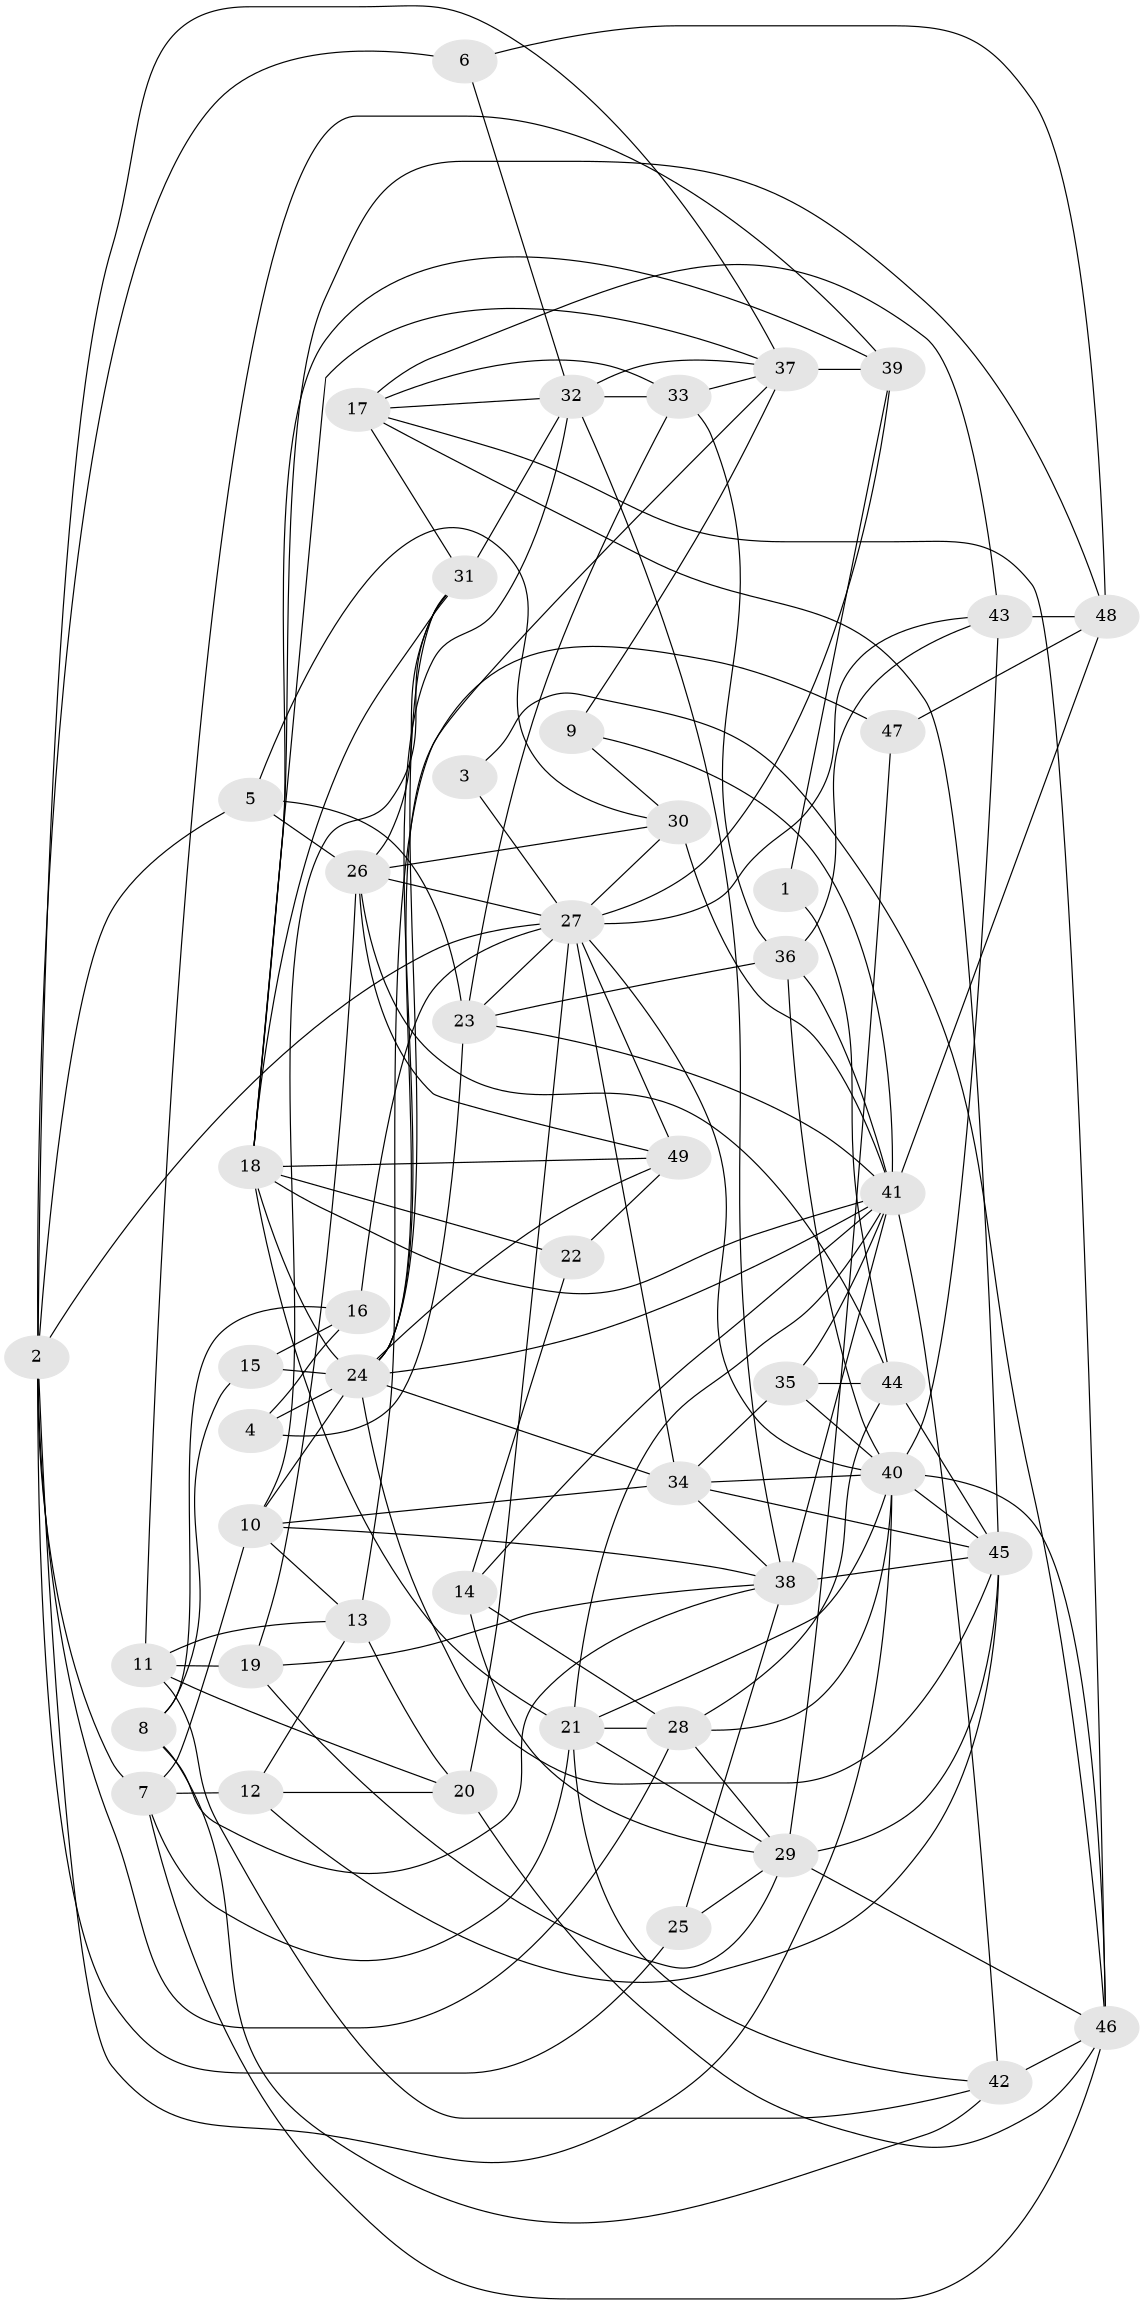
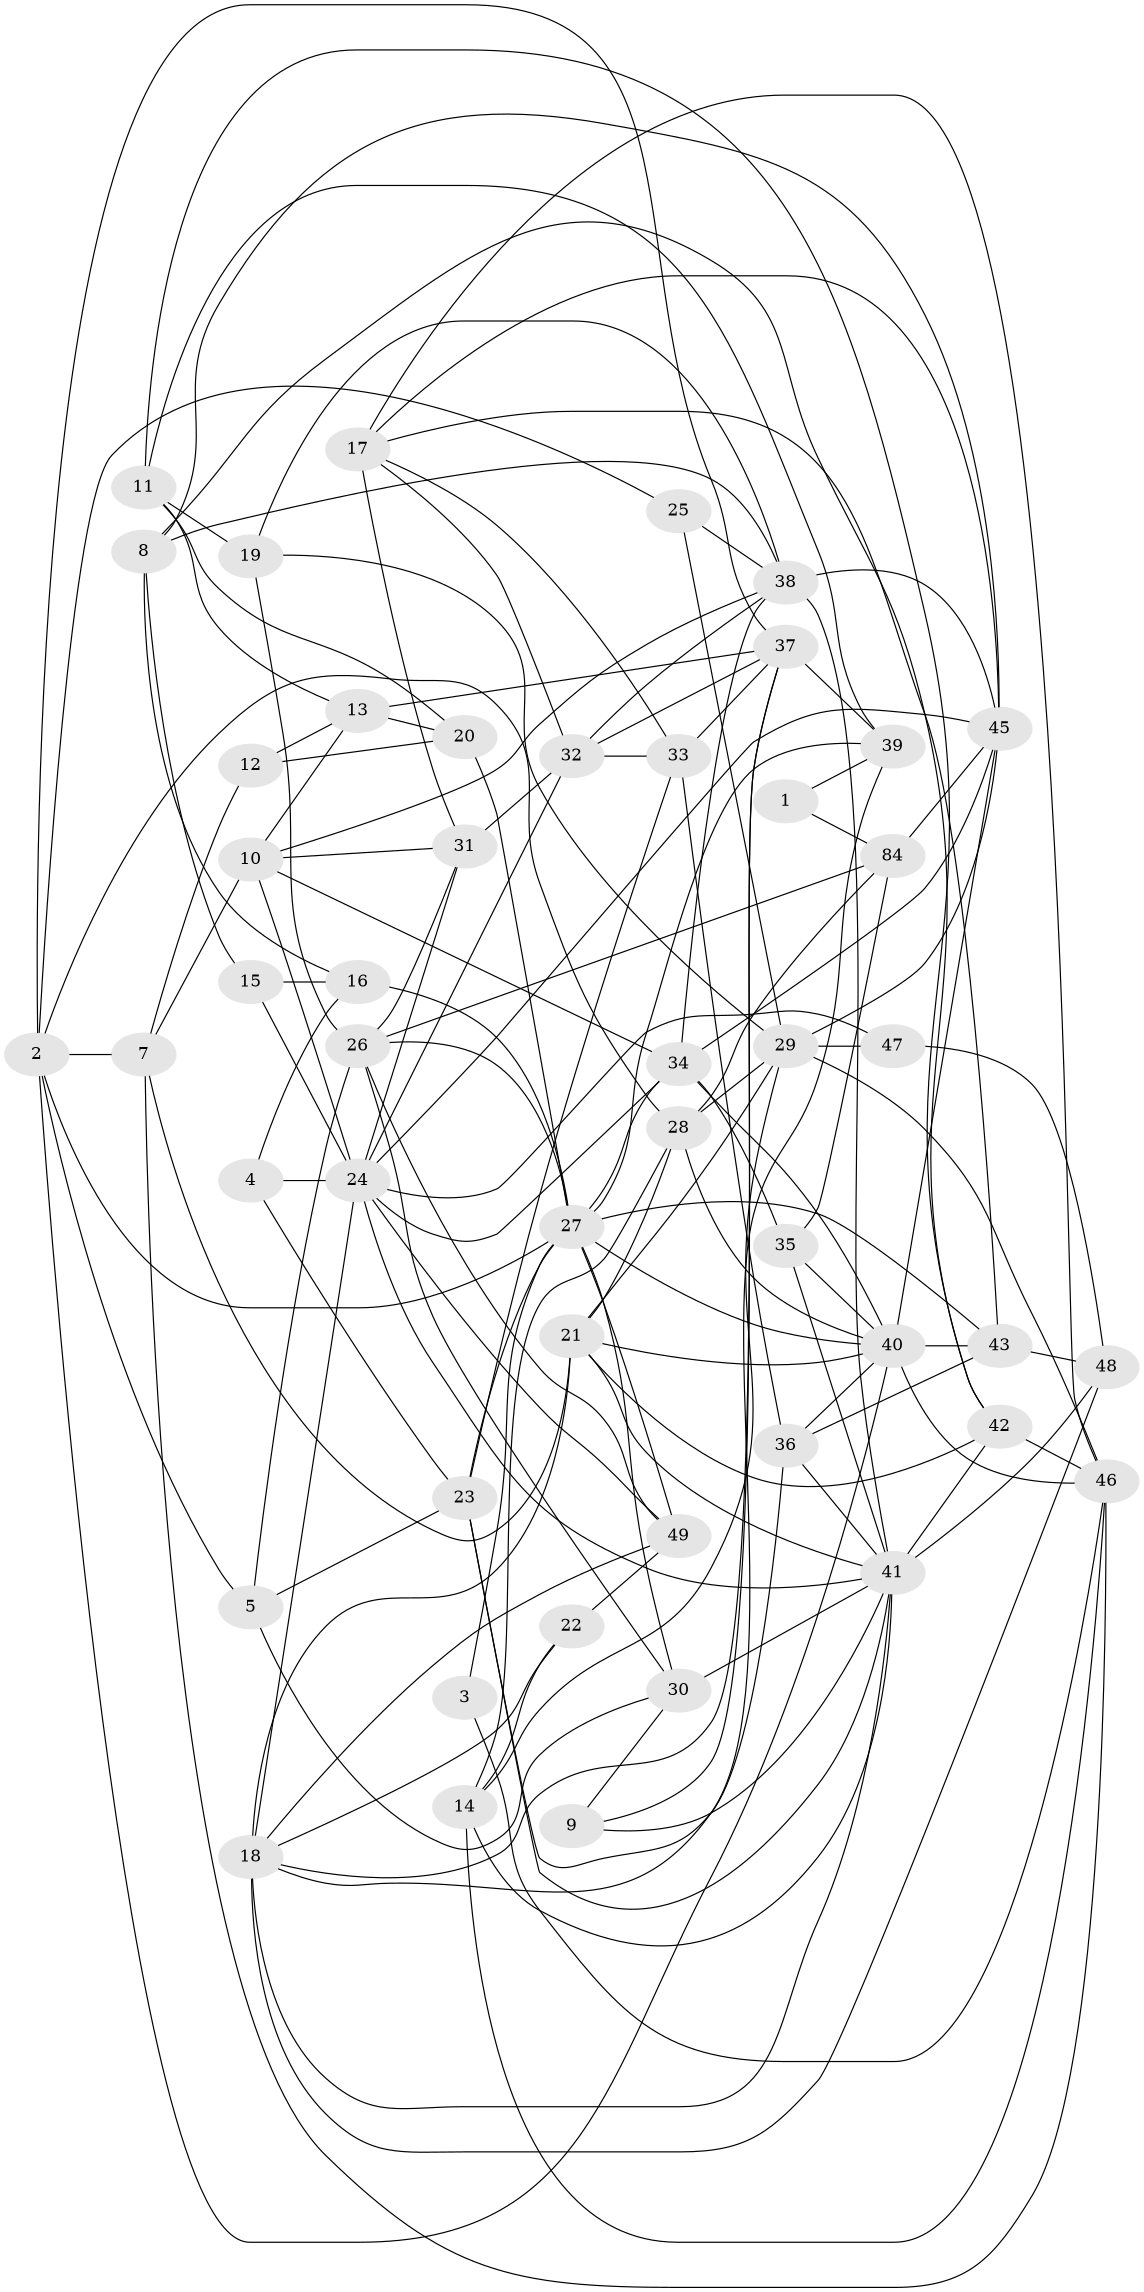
(465, 61) -> none
(308, 855) -> none
(893, 1384) -> (893, 856)
(736, 1966) -> (612, 125)
(749, 2092) -> (927, 2226)
